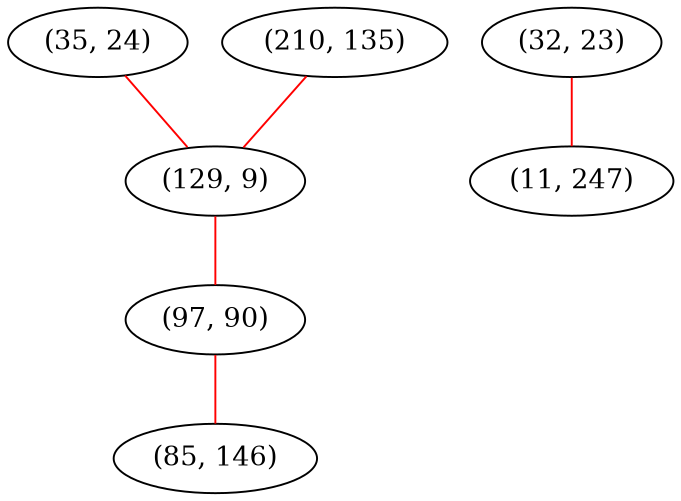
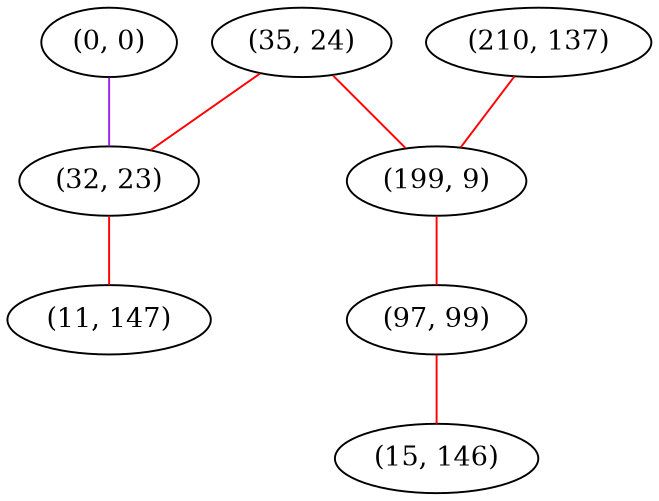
none -> (109, 42)
(335, 42) -> (539, 42)
none -> (205, 112)
(215, 181) -> (437, 181)
(572, 181) -> (109, 320)
(215, 320) -> (437, 320)
(215, 458) -> (437, 458)
